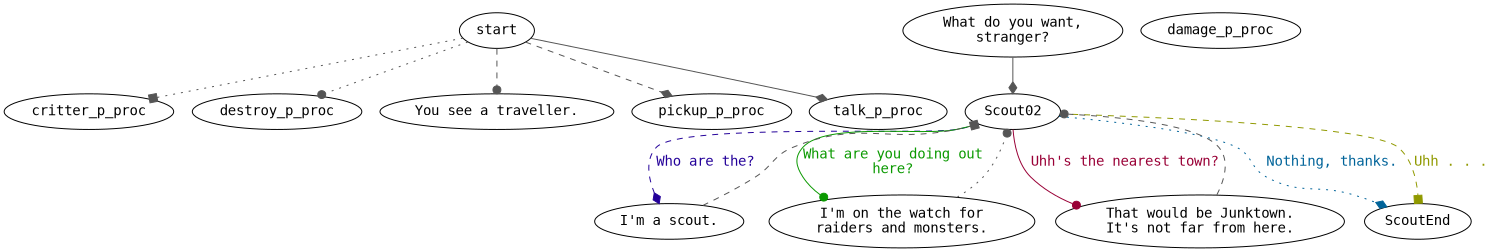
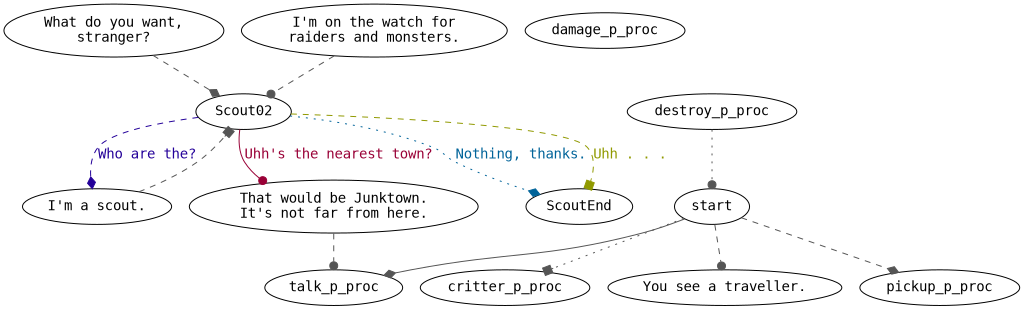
(397, 68) -> (712, 155)
(1013, 70) -> (181, 73)
(1171, 126) -> (334, 247)
(861, 132) -> none
(987, 172) -> (304, 74)
